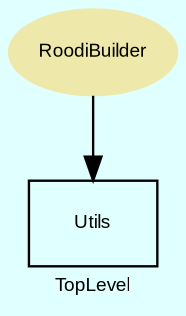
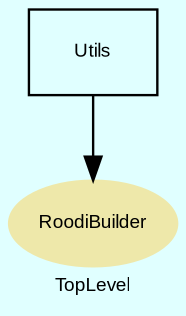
(93, 126) -> (93, 126)
